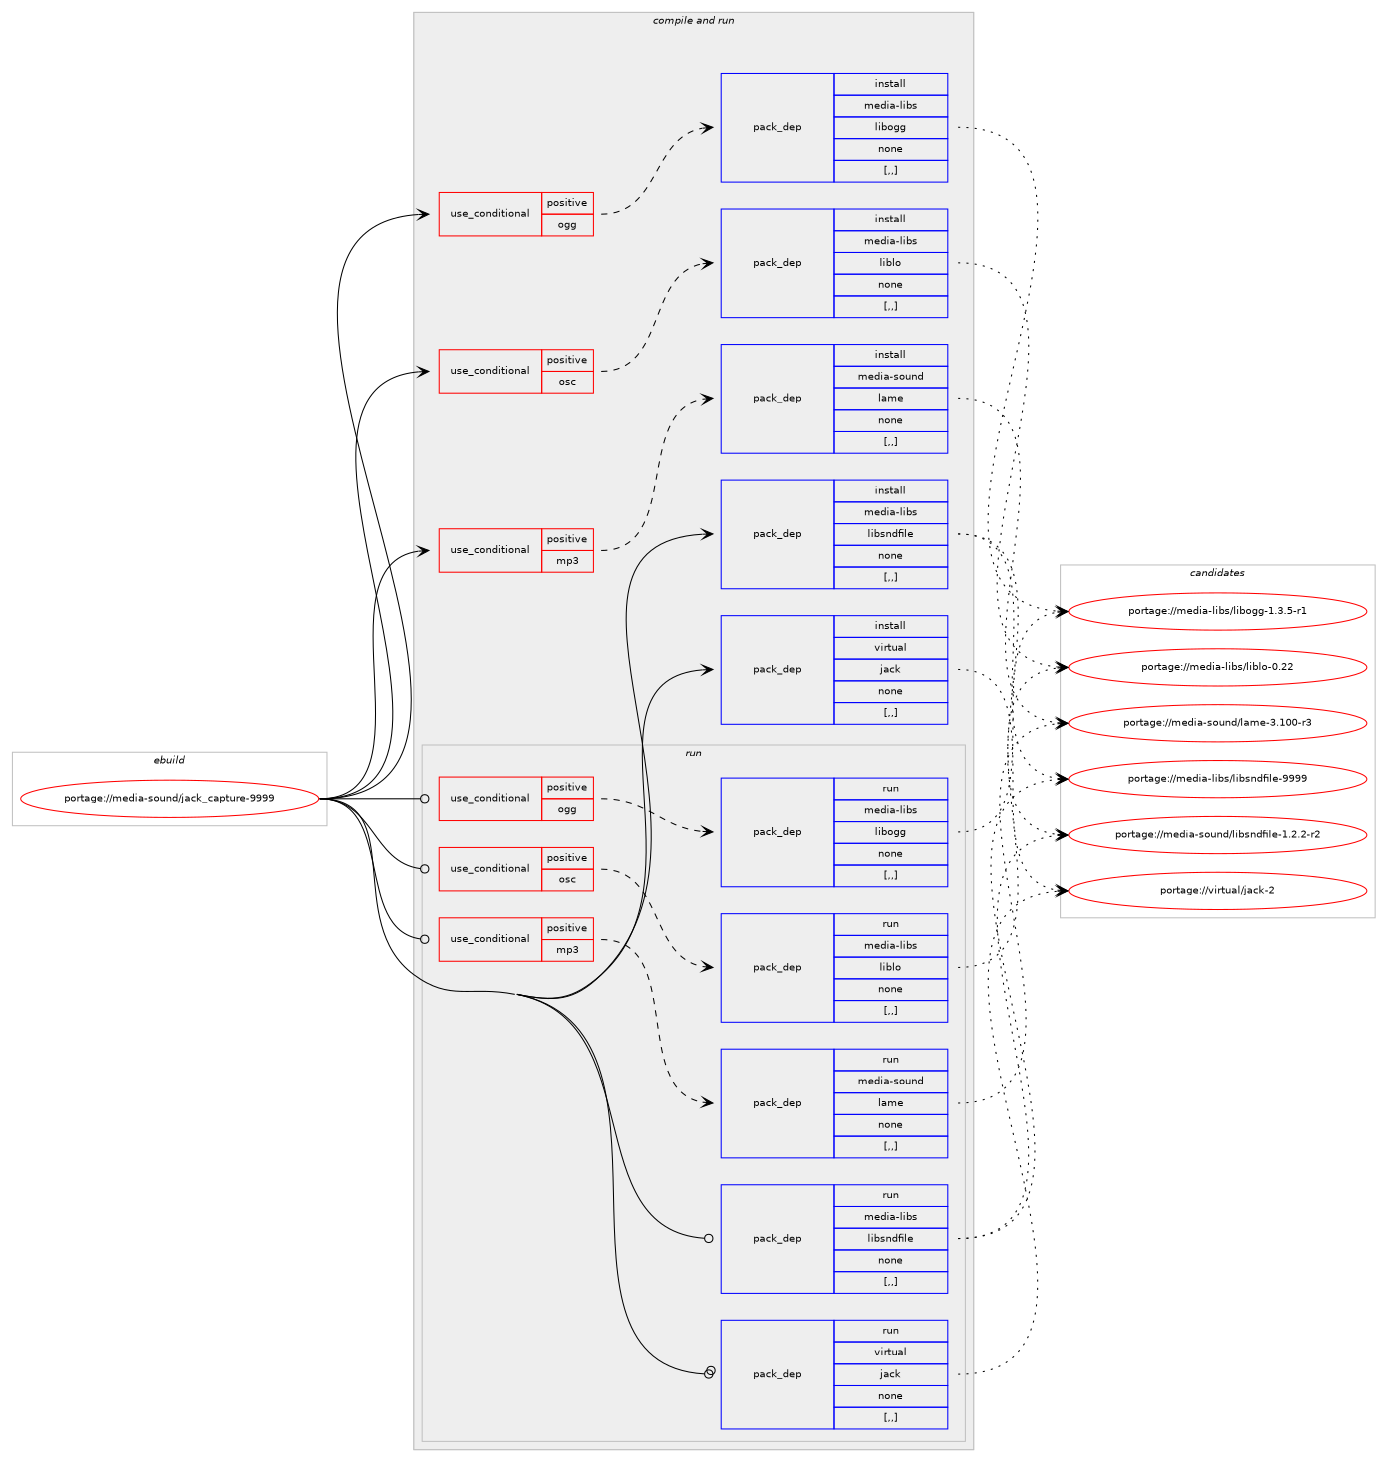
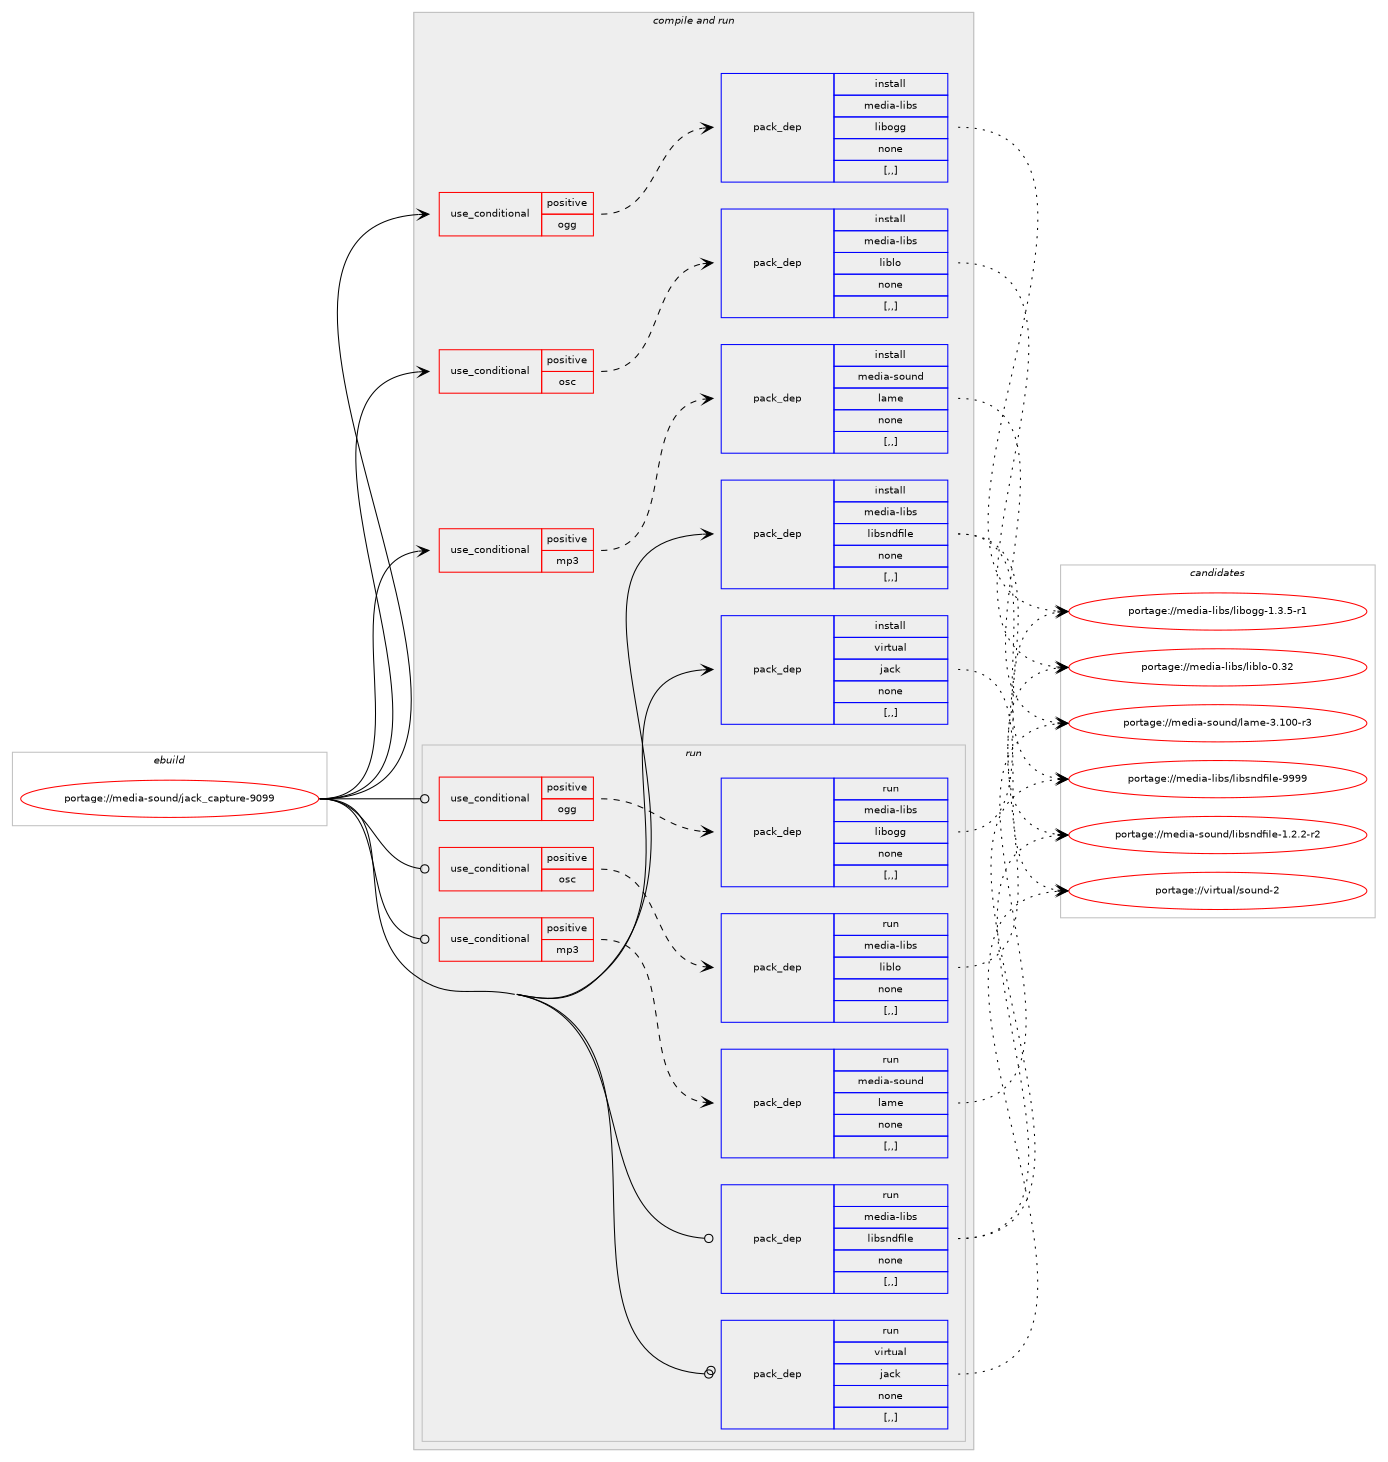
(1218, 667) -> (1218, 667)
(170, 799) -> (170, 799)
(1218, 891) -> (1218, 891)
